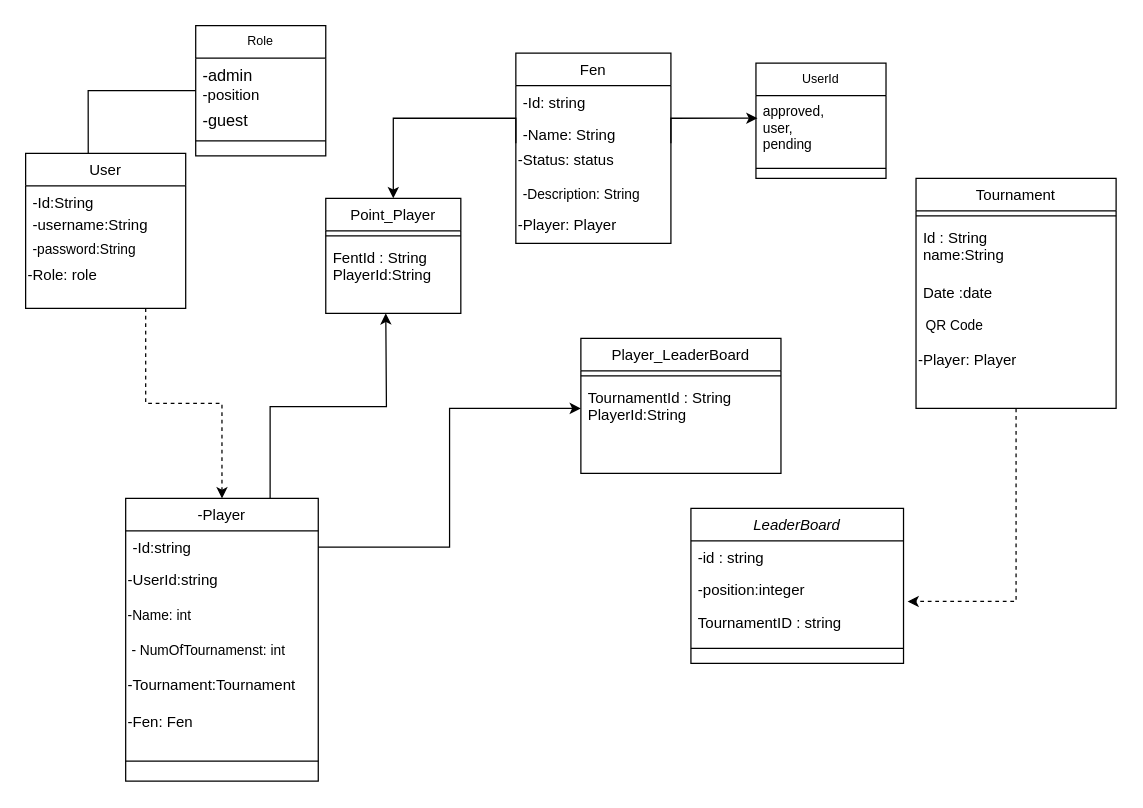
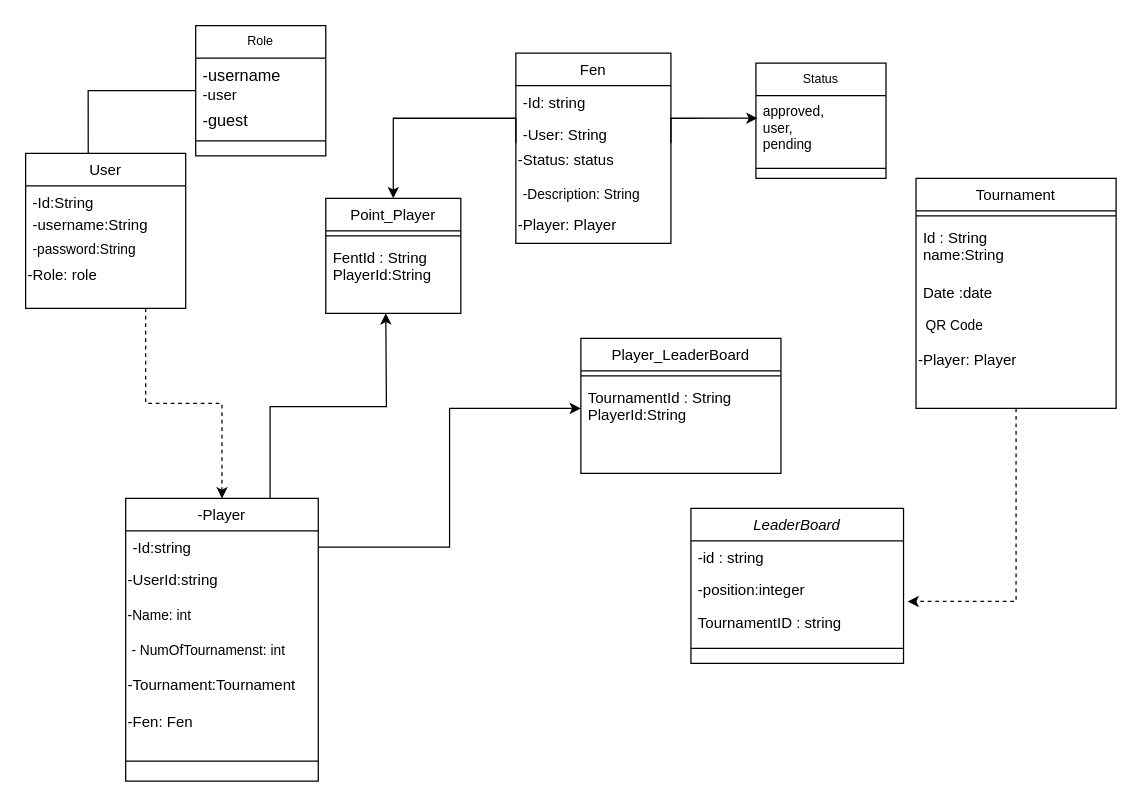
(228, 76) -> (243, 76)
(820, 78) -> (820, 78)
(236, 95) -> (224, 95)
(571, 135) -> (571, 135)
